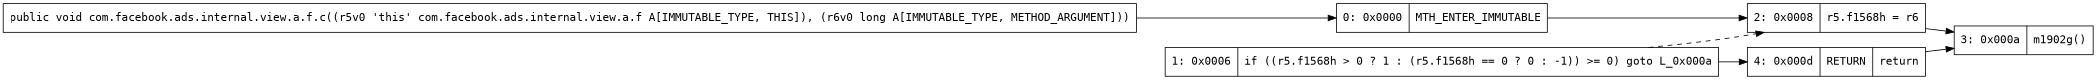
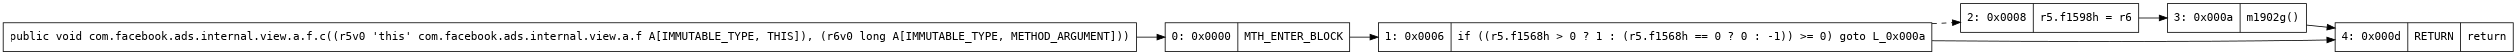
(1478, 18) -> (1294, 37)
(1643, 18) -> (1360, 37)
(1873, 18) -> (2086, 18)
(1936, 50) -> (2317, 26)
